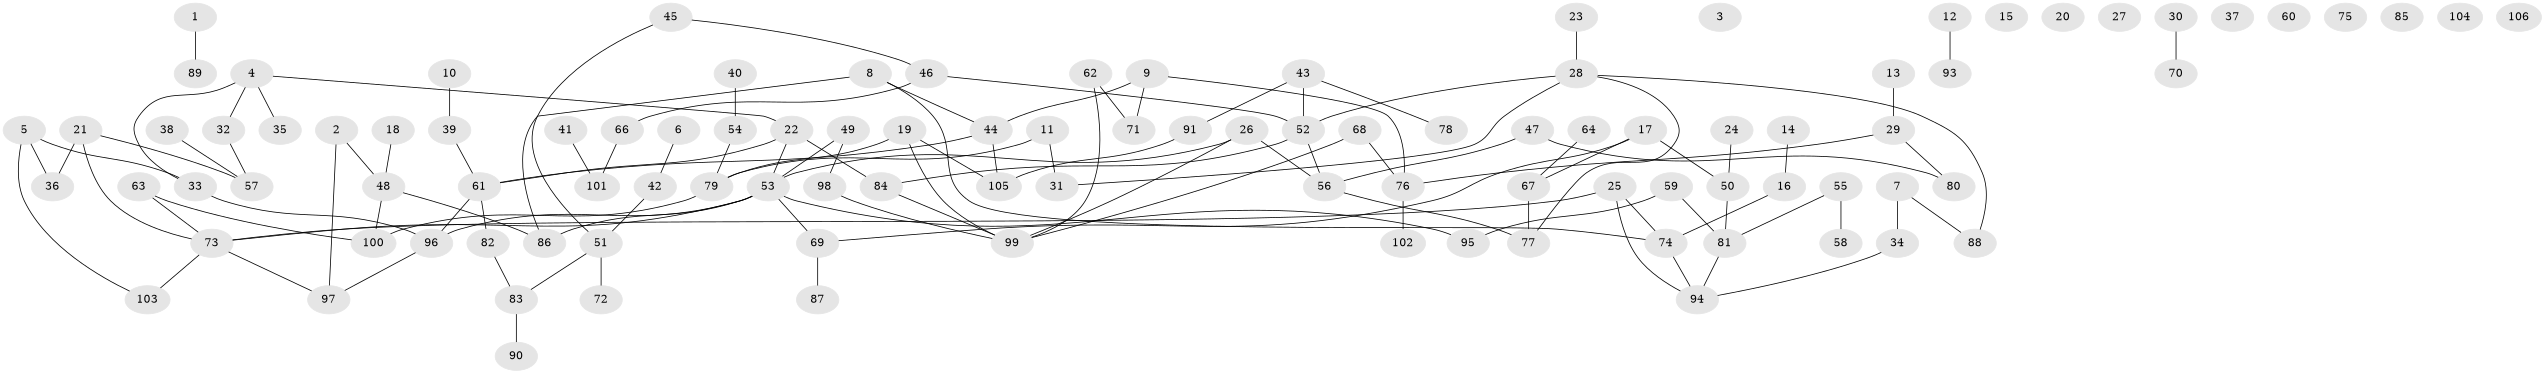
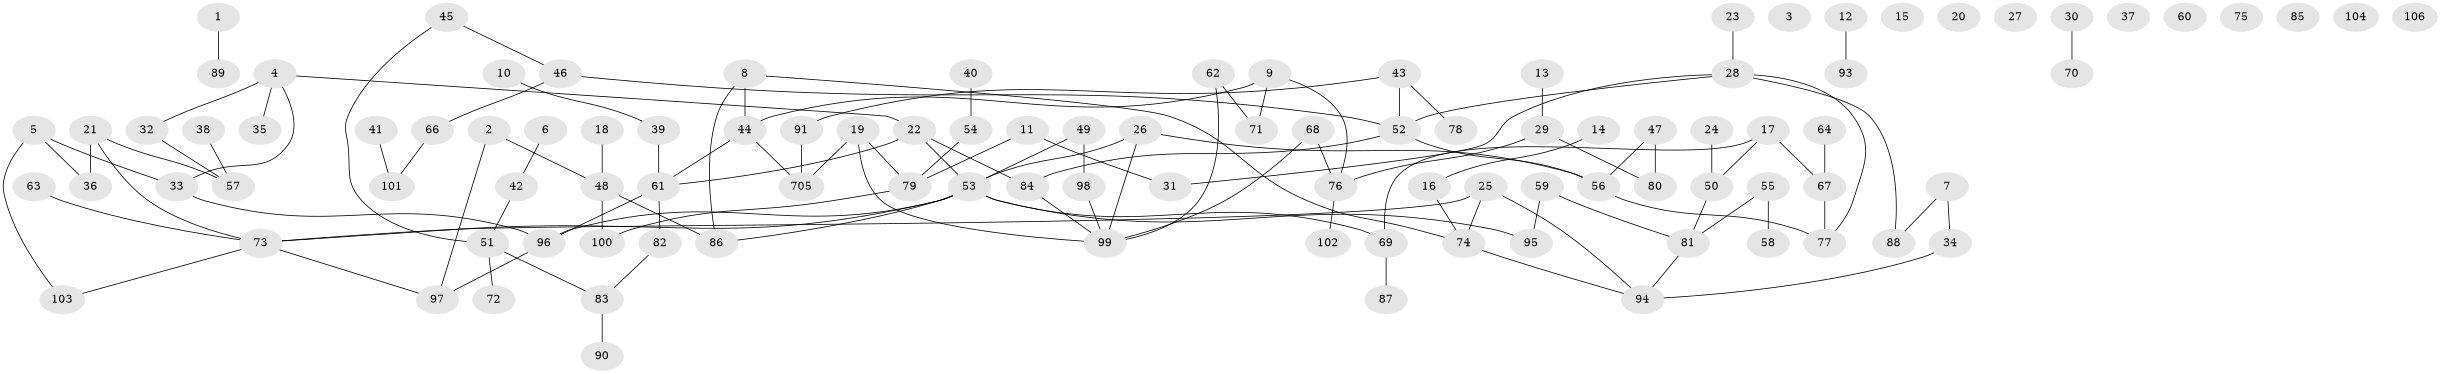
(999, 187) -> (802, 187)
(252, 223) -> none
